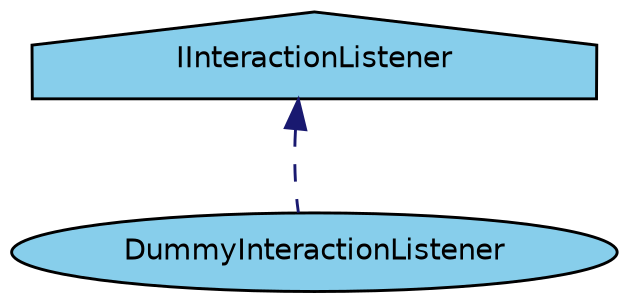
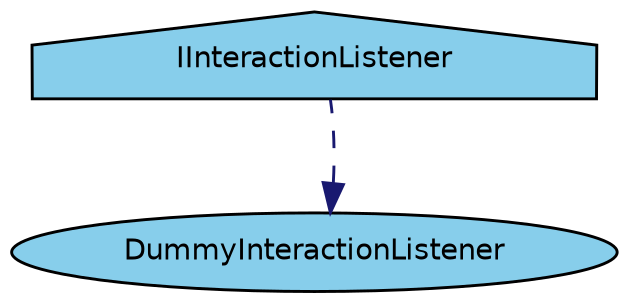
(295, 171) -> (334, 141)
